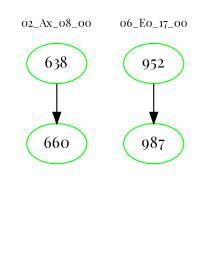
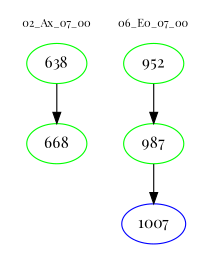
(57, 24) -> (57, 24)
(154, 24) -> (154, 24)
(57, 144) -> (57, 144)
none -> (154, 224)
